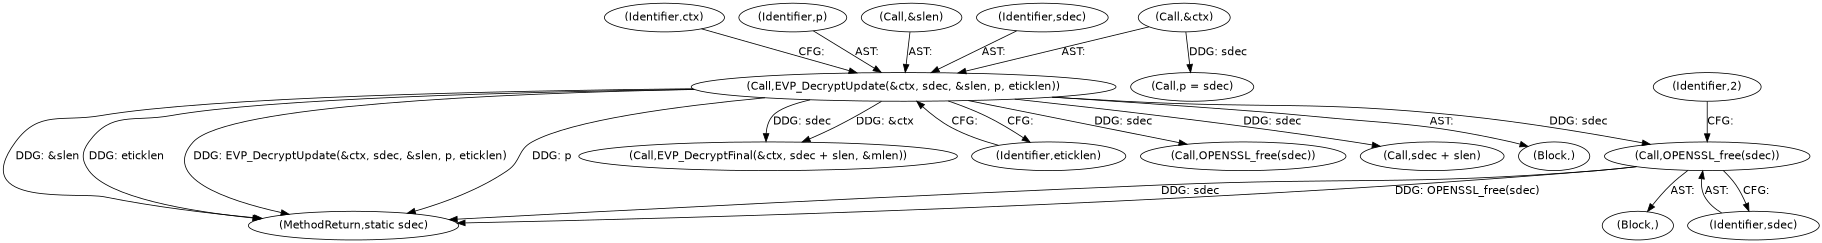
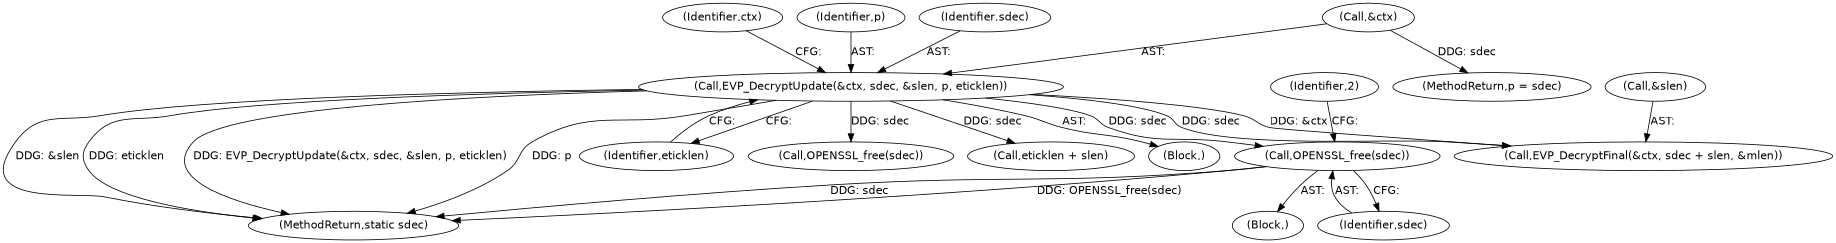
(908, 48) -> (1650, 118)
(1192, 87) -> (1492, 87)
(1432, 156) -> (1051, 156)
